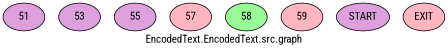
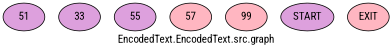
(80, 17) -> (80, 17)
(246, 17) -> none
(302, 17) -> (246, 17)
